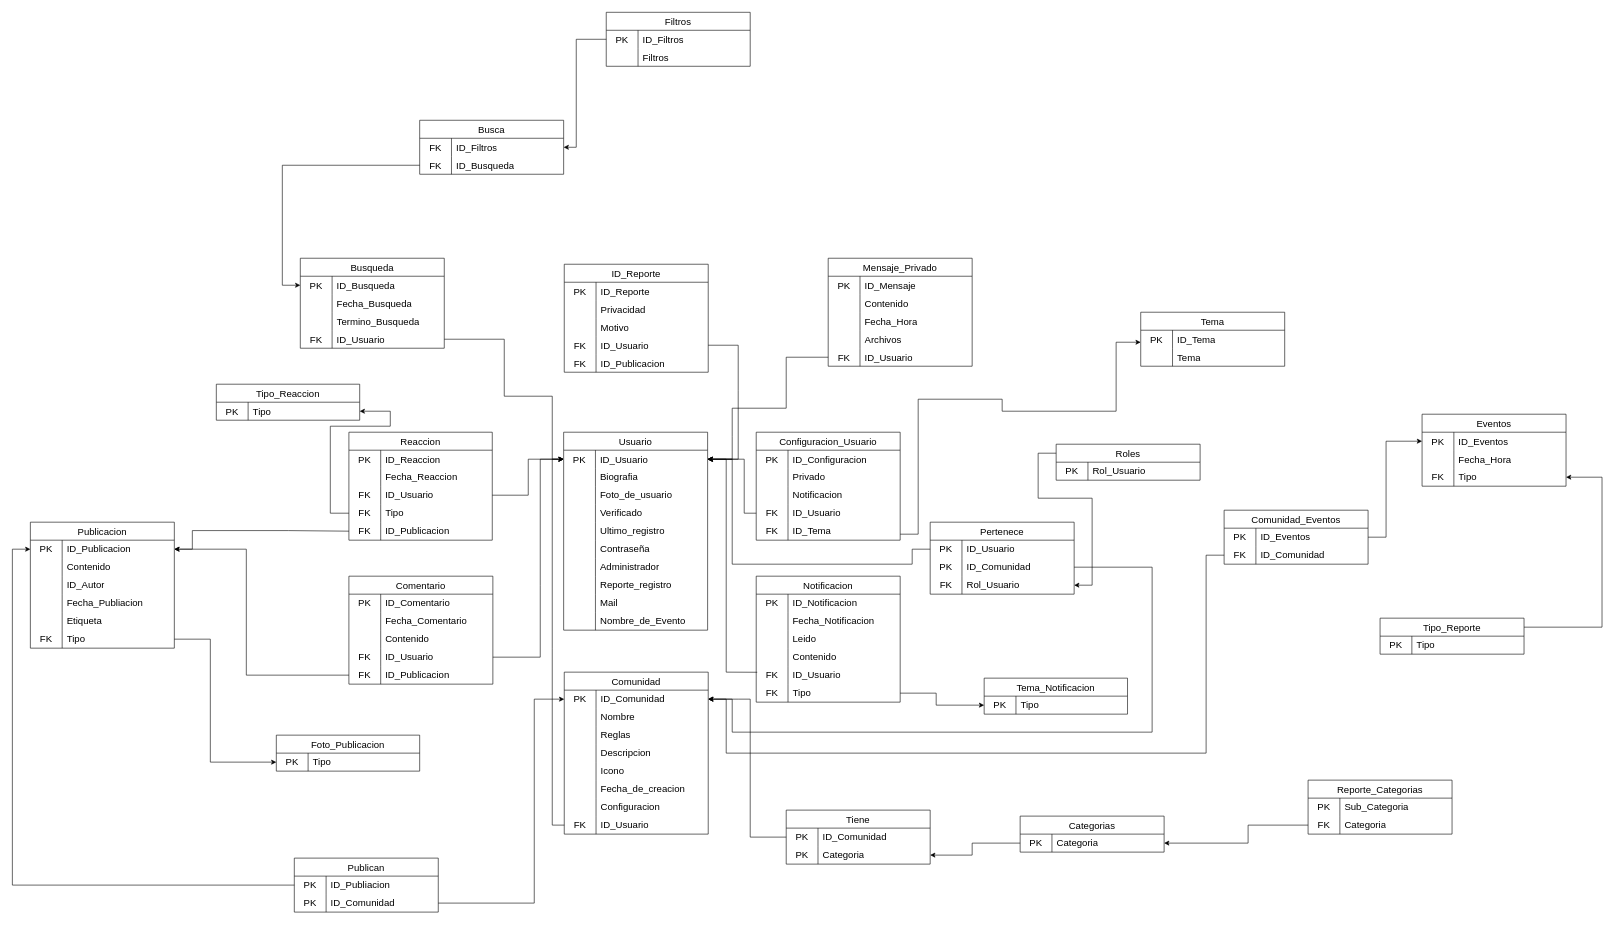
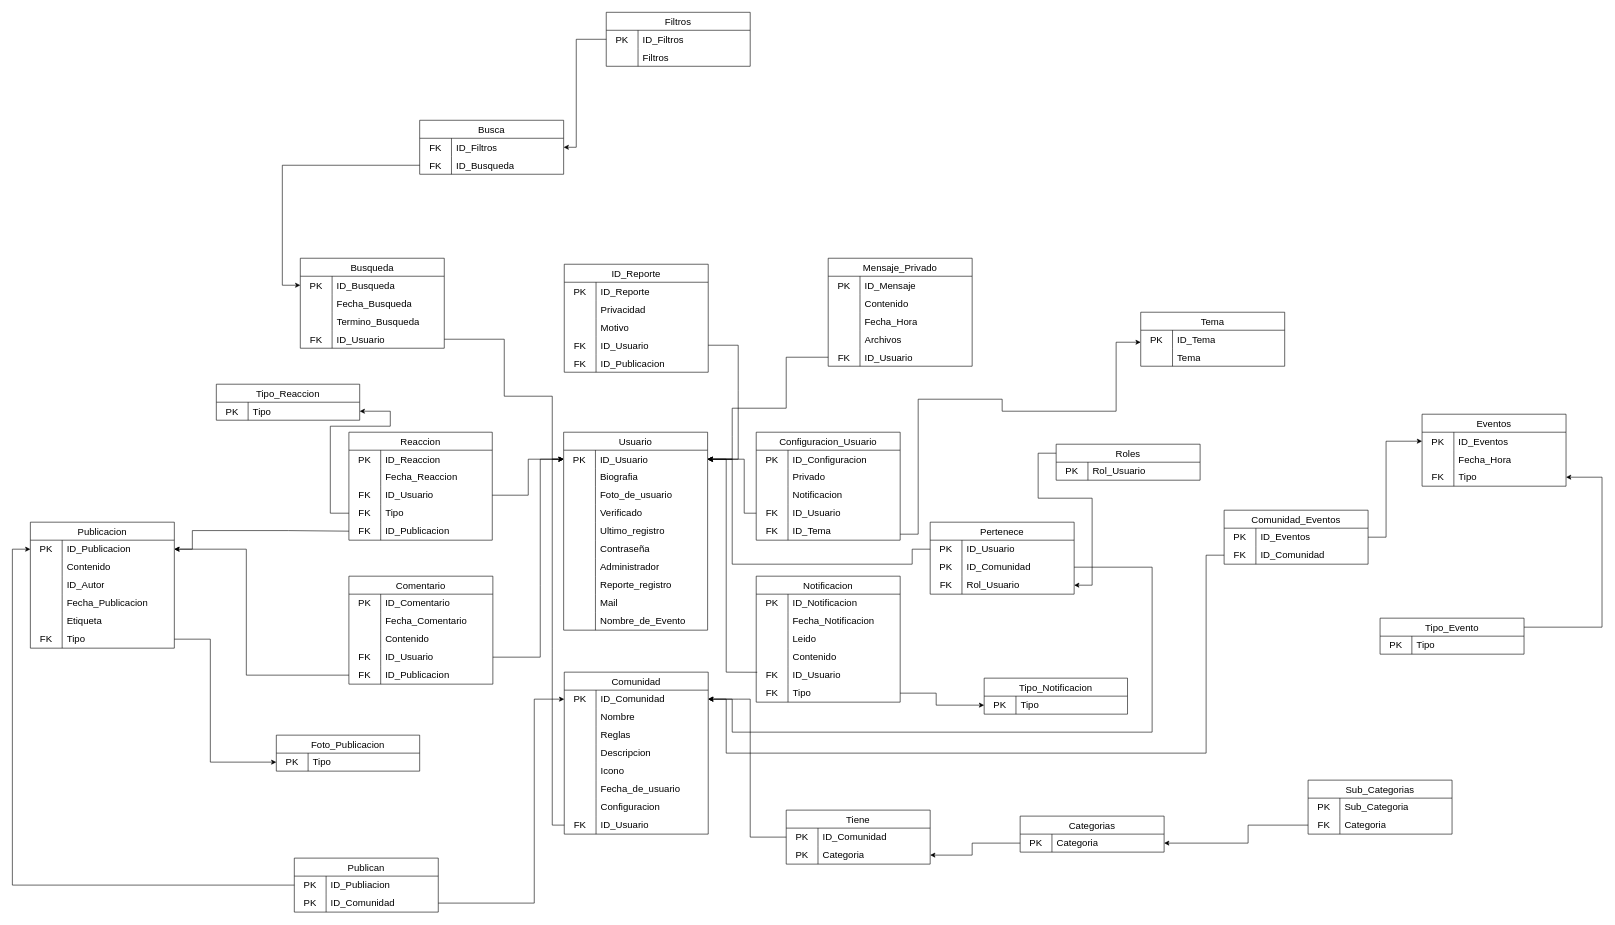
(106, 603) -> (109, 603)
(1452, 628) -> (1452, 628)
(1056, 688) -> (1056, 688)
(645, 789) -> (643, 789)
(1380, 790) -> (1380, 790)
